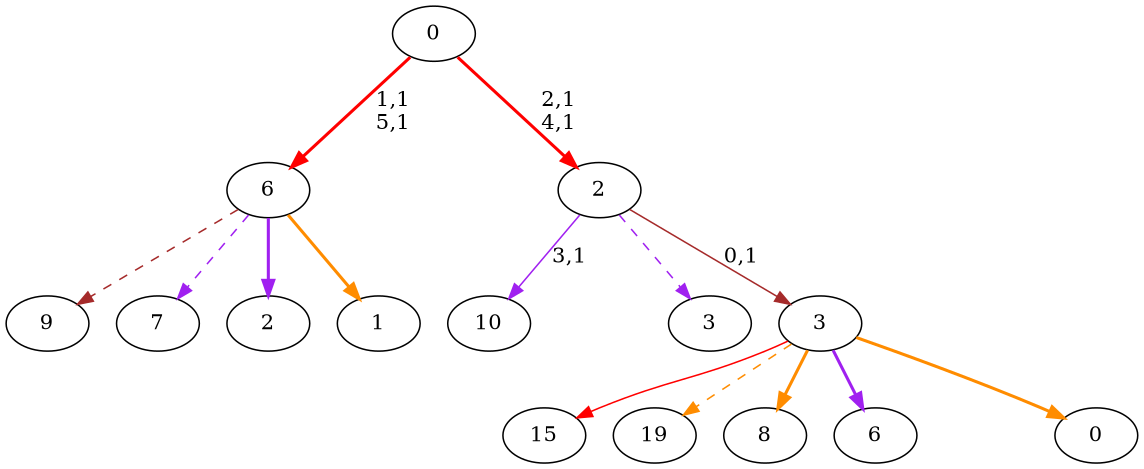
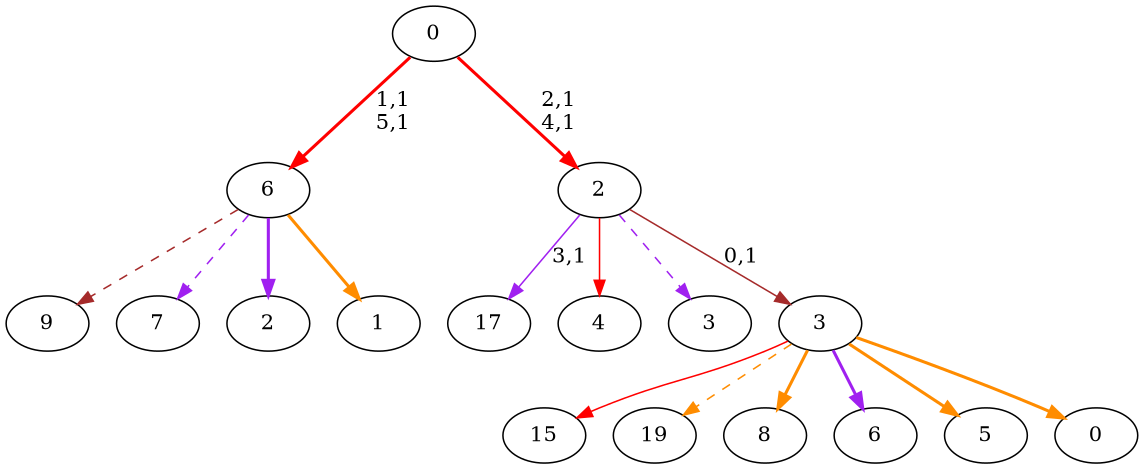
(489, 324) -> (489, 324)
none -> (600, 324)
none -> (986, 435)
